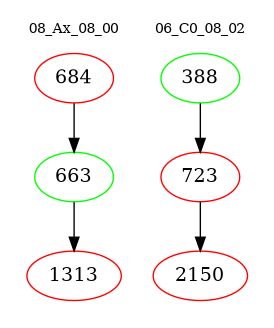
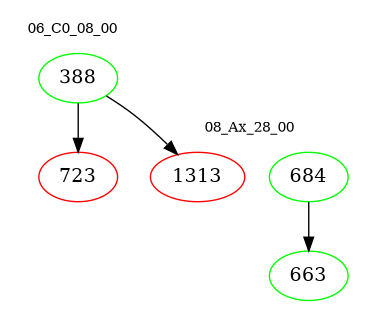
(74, 30) -> (250, 128)
(200, 30) -> (73, 30)
(74, 78) -> (309, 177)
(74, 220) -> (149, 127)
(200, 276) -> none
